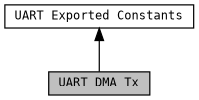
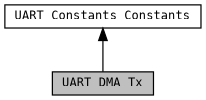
(99, 16) -> (103, 16)
